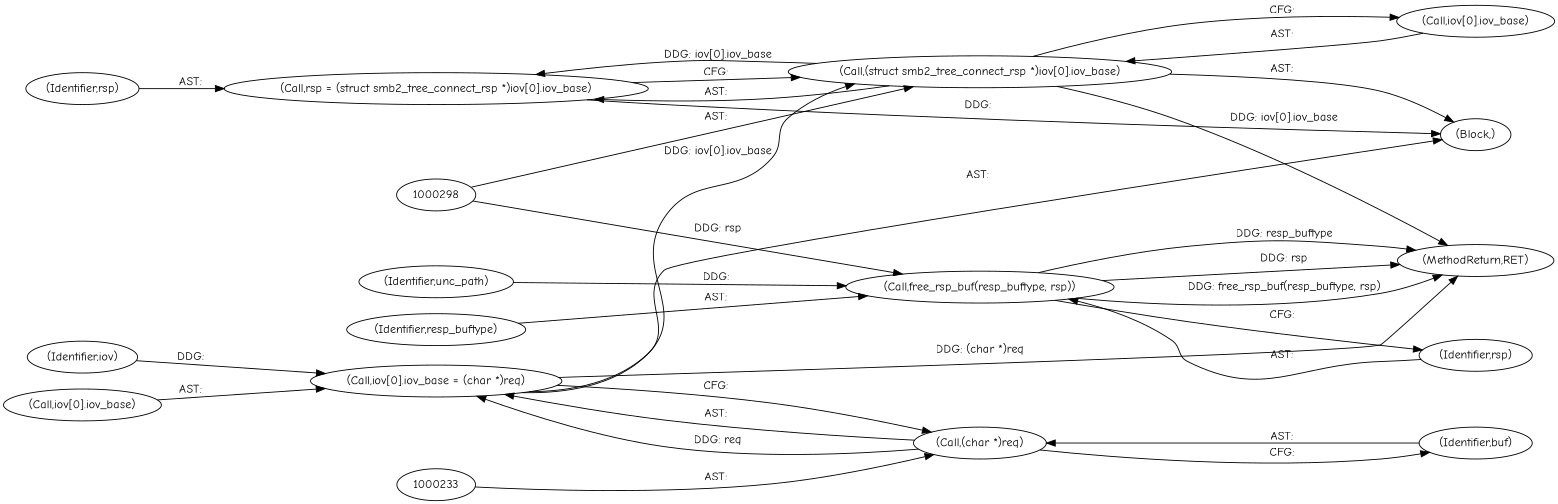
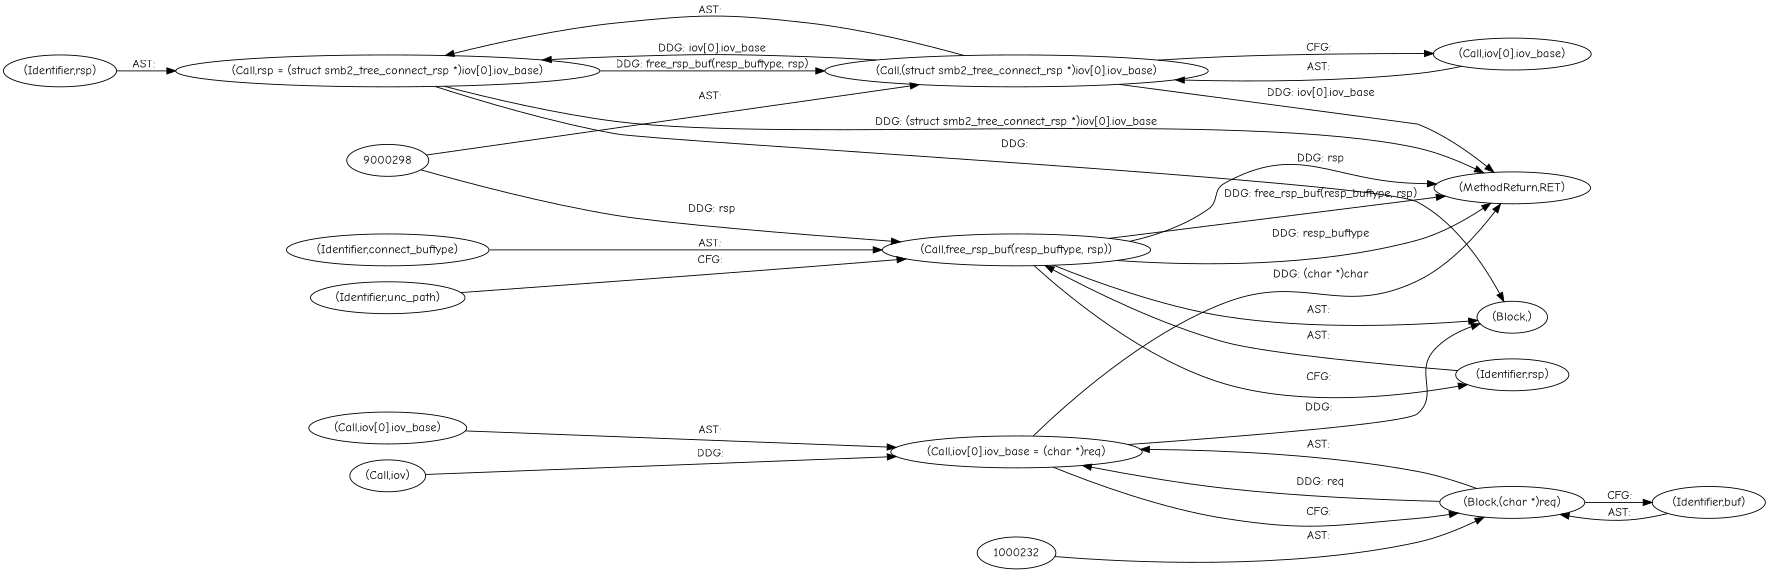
(718, 72) -> (712, 64)
(1311, 82) -> (1257, 321)
none -> (960, 129)
(980, 175) -> (1321, 407)
(436, 195) -> (388, 160)
(654, 249) -> none
(718, 277) -> (712, 260)
(436, 330) -> (388, 250)
(980, 350) -> (1321, 274)
(82, 357) -> (388, 476)
(980, 443) -> (1512, 502)
(436, 485) -> (1017, 553)
